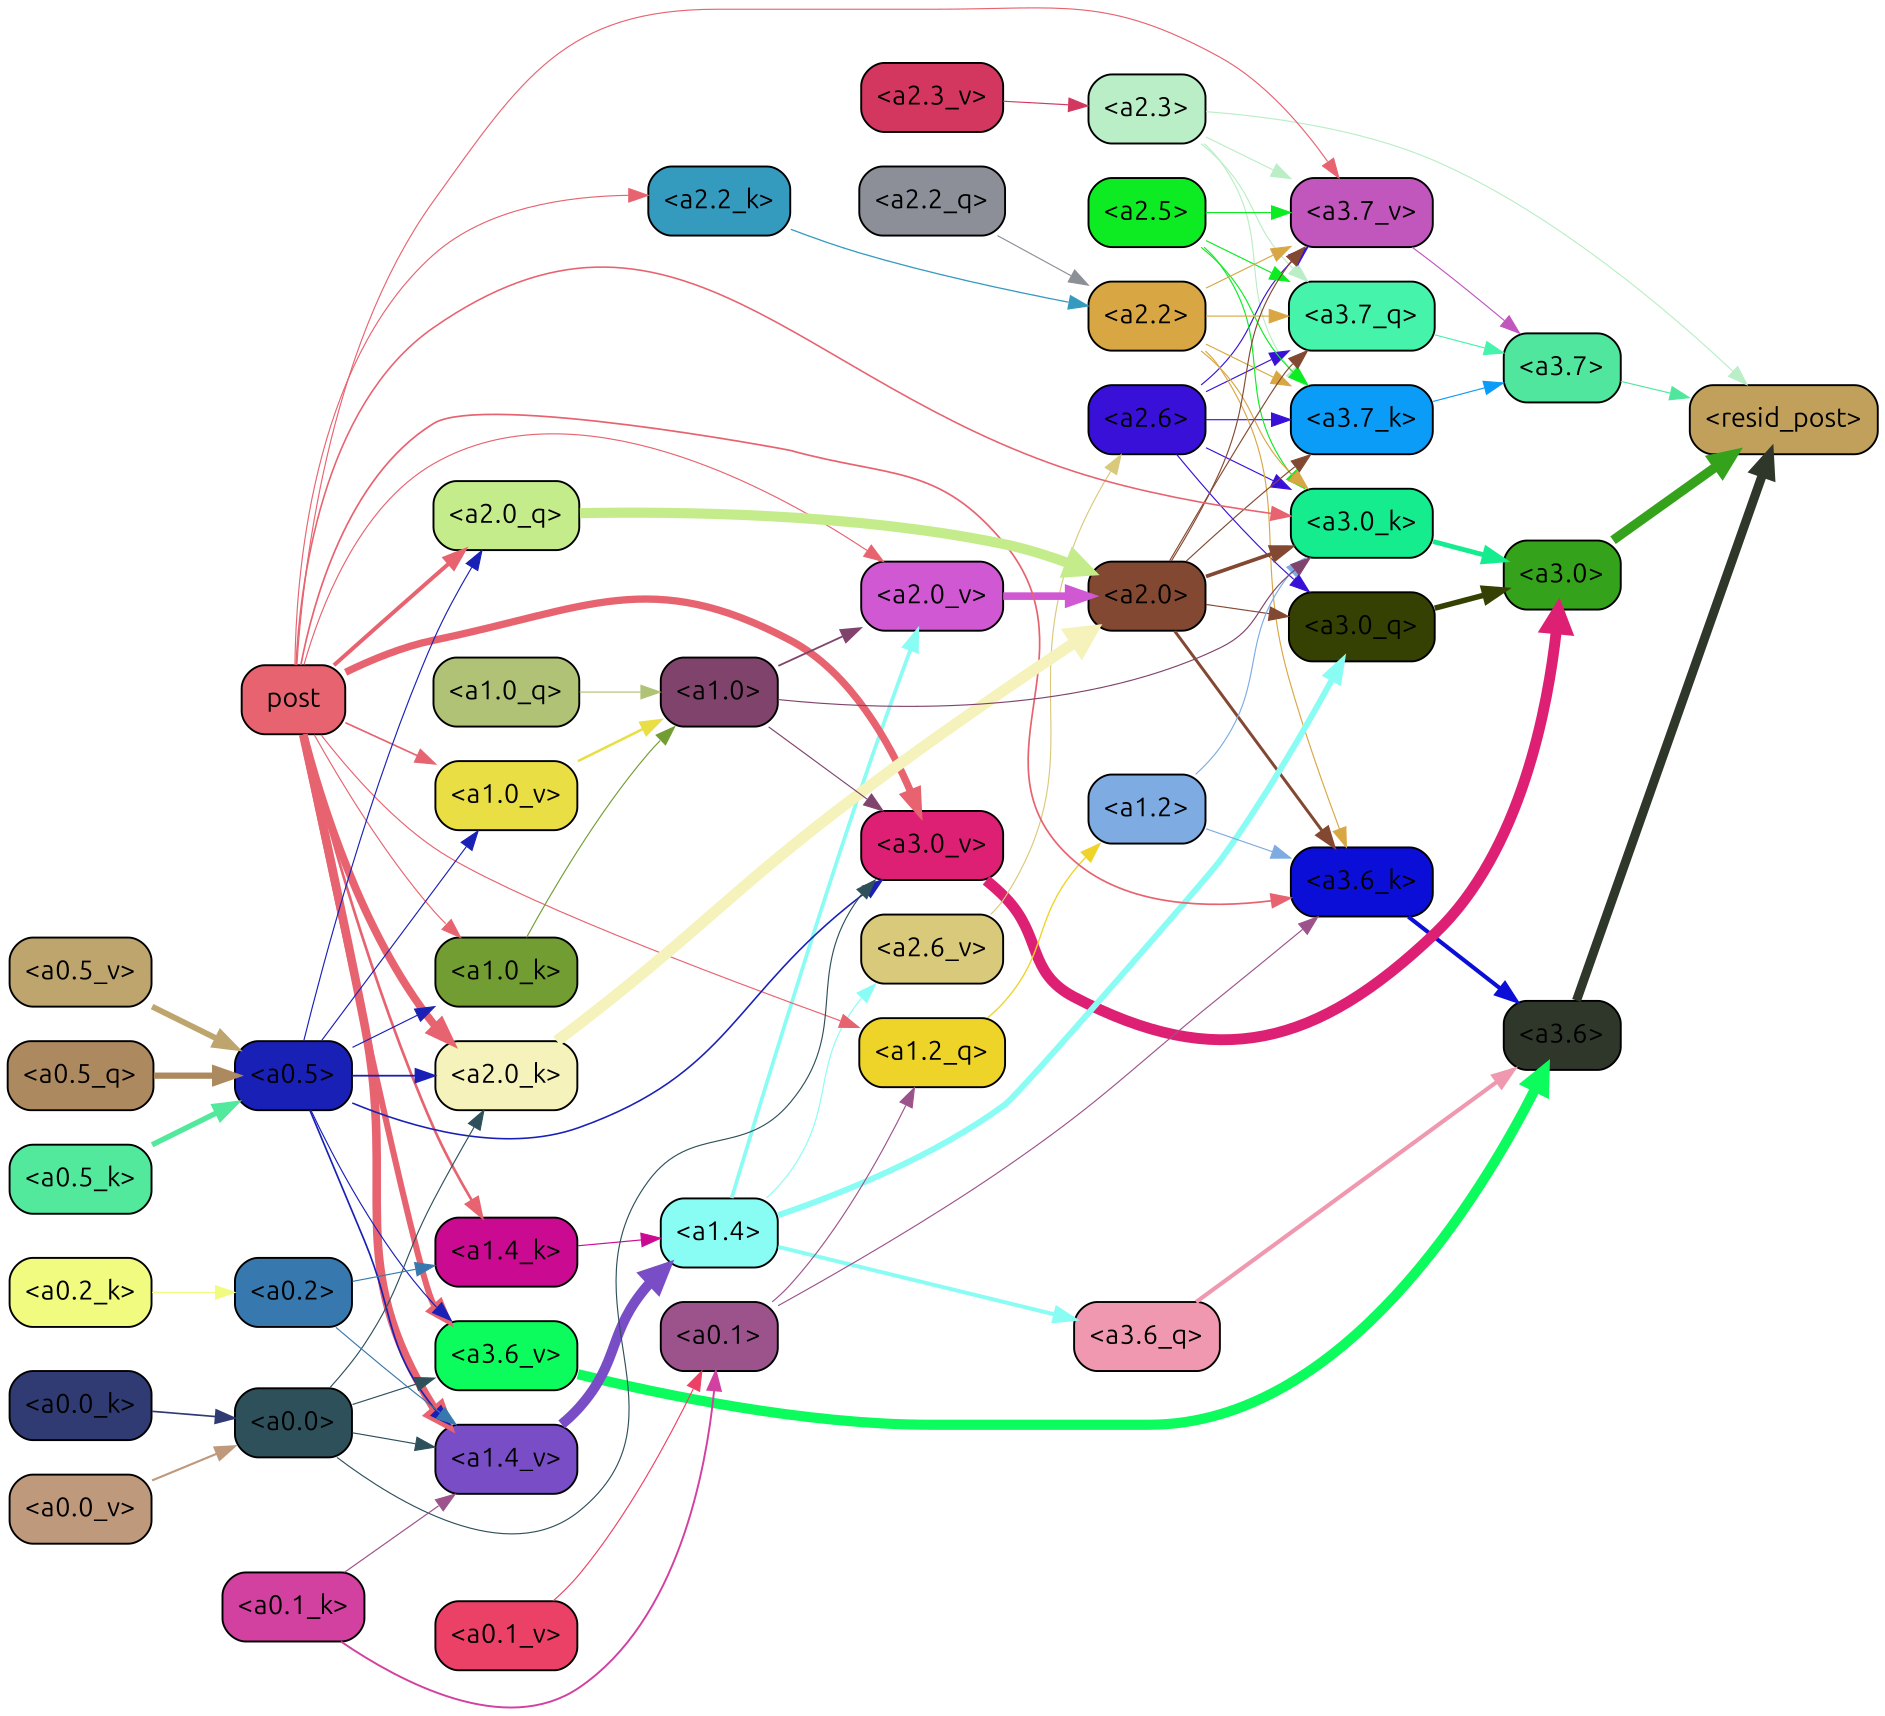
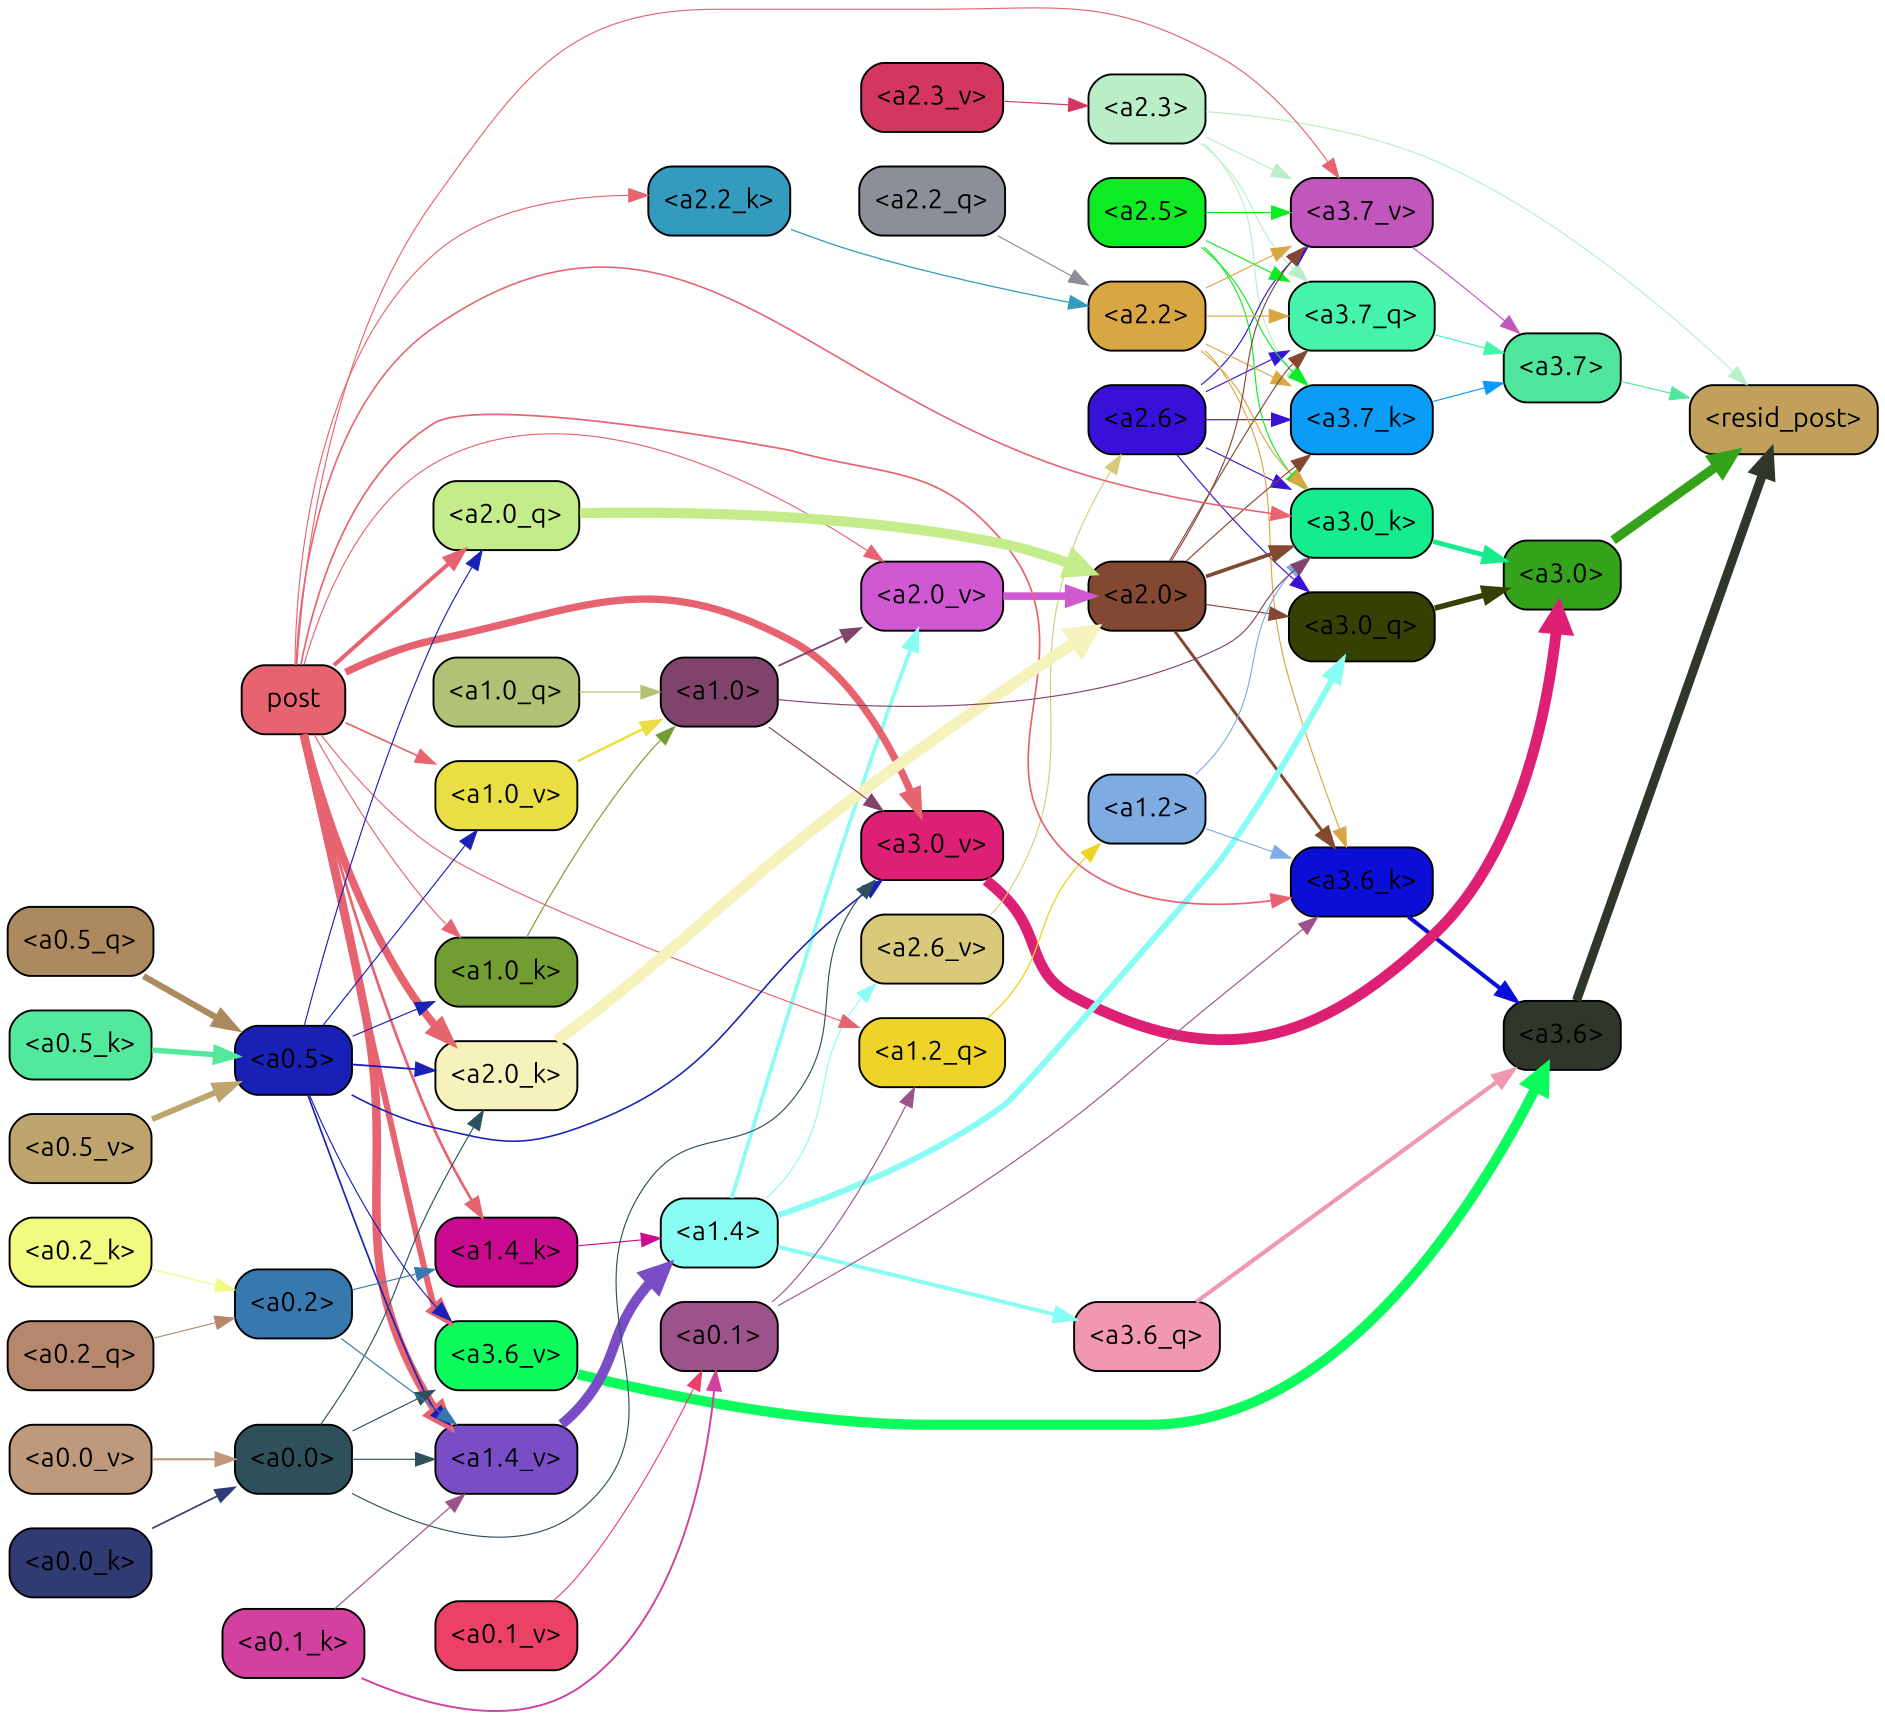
none -> (81, 1356)
